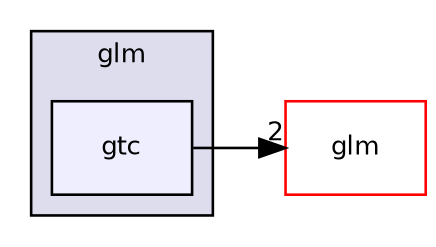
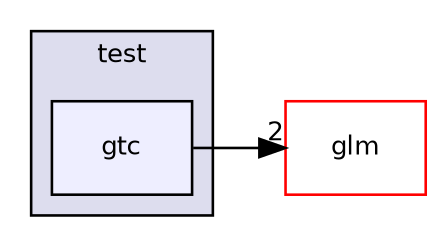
(122, 56) -> (122, 56)
